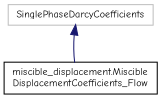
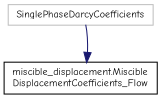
(74, 49) -> (87, 38)
